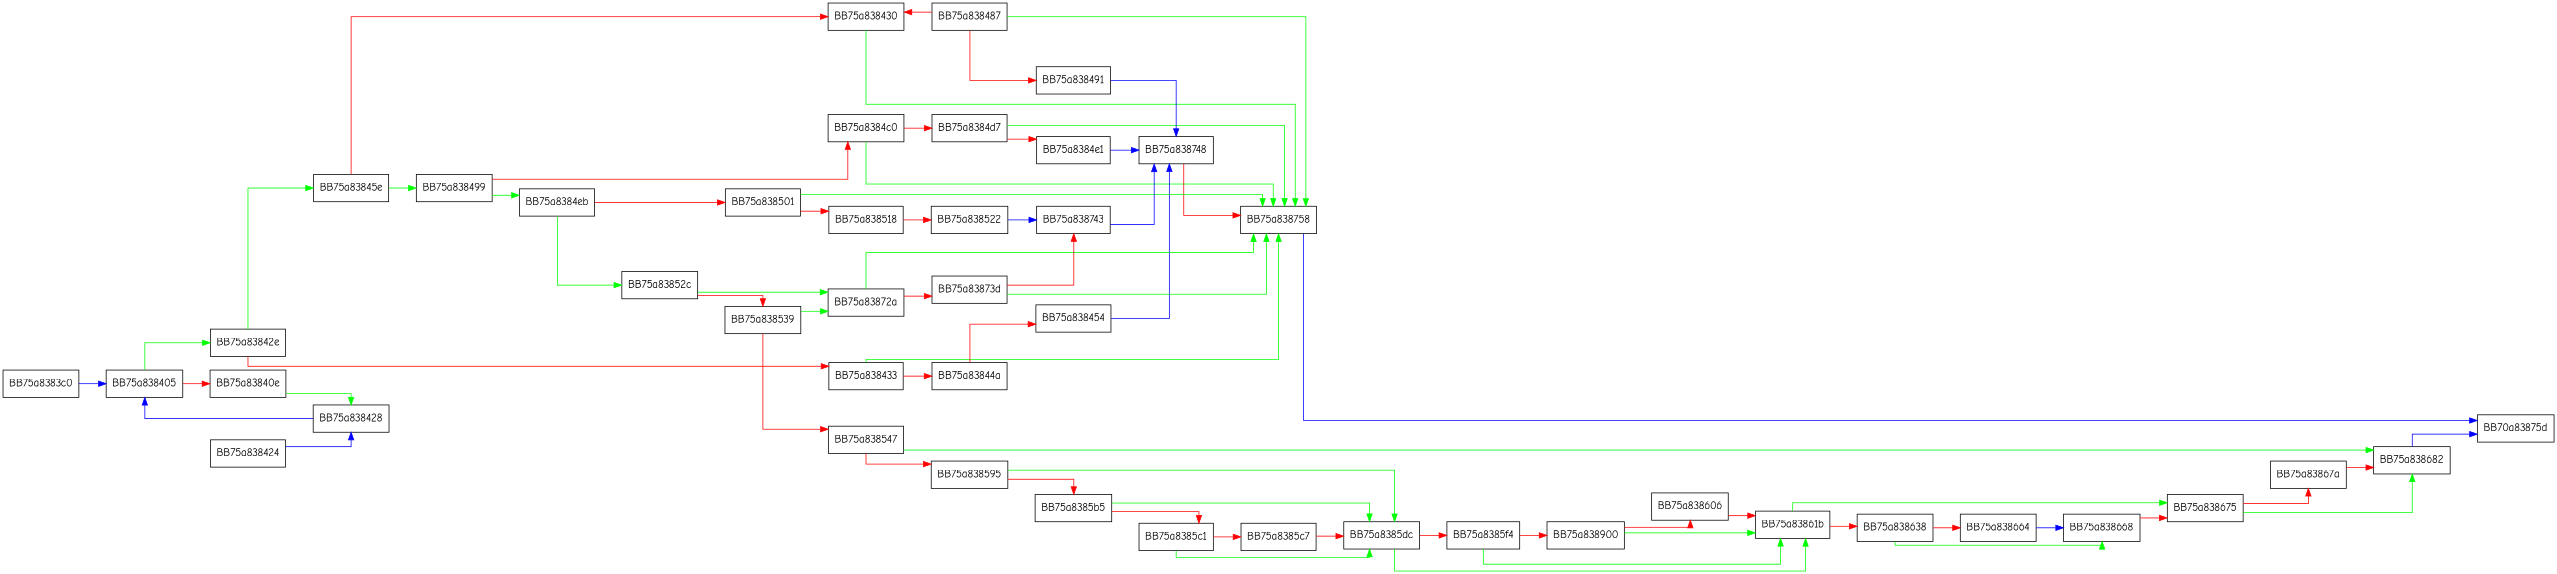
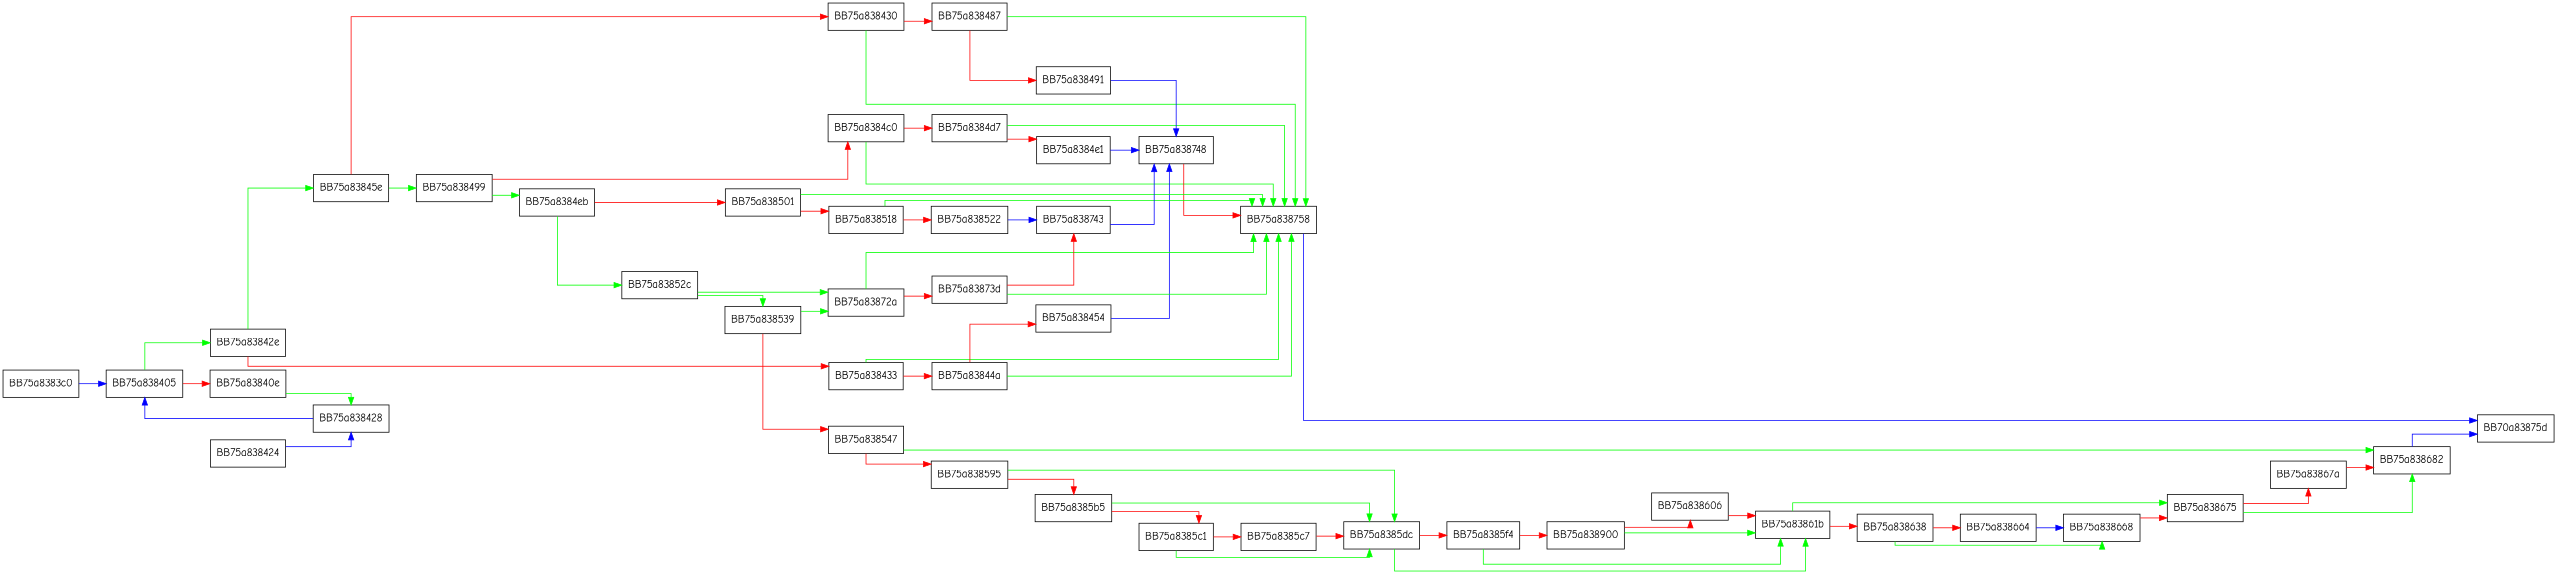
(922, 12) -> (914, 21)
none -> (1066, 200)
(732, 295) -> (732, 295)
none -> (1217, 376)
